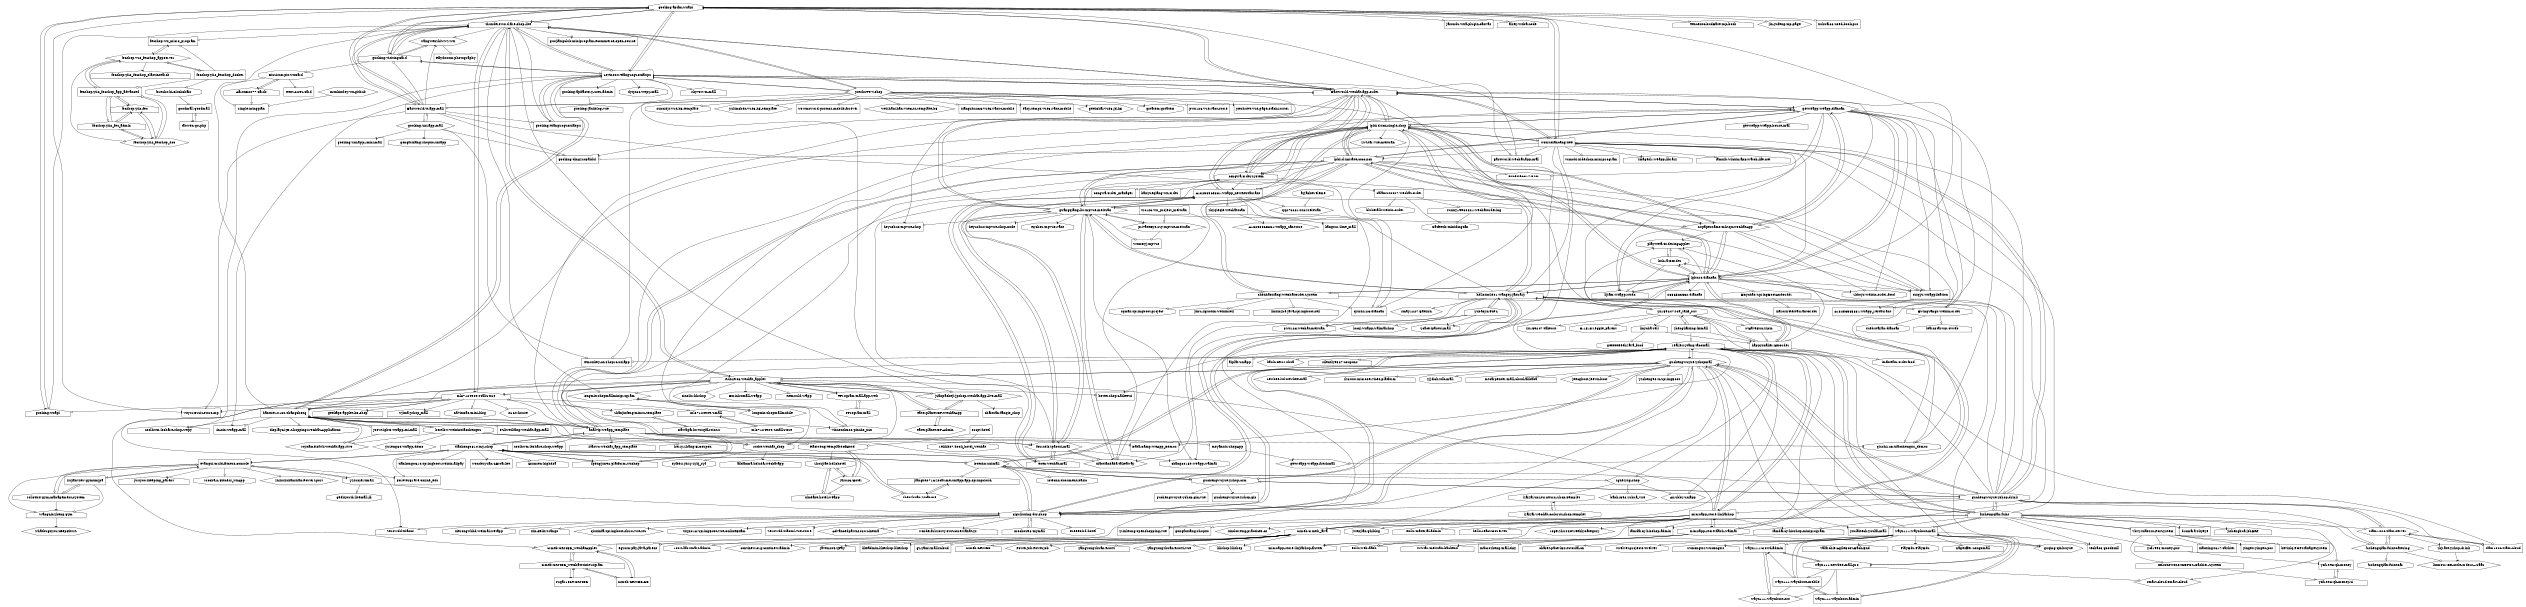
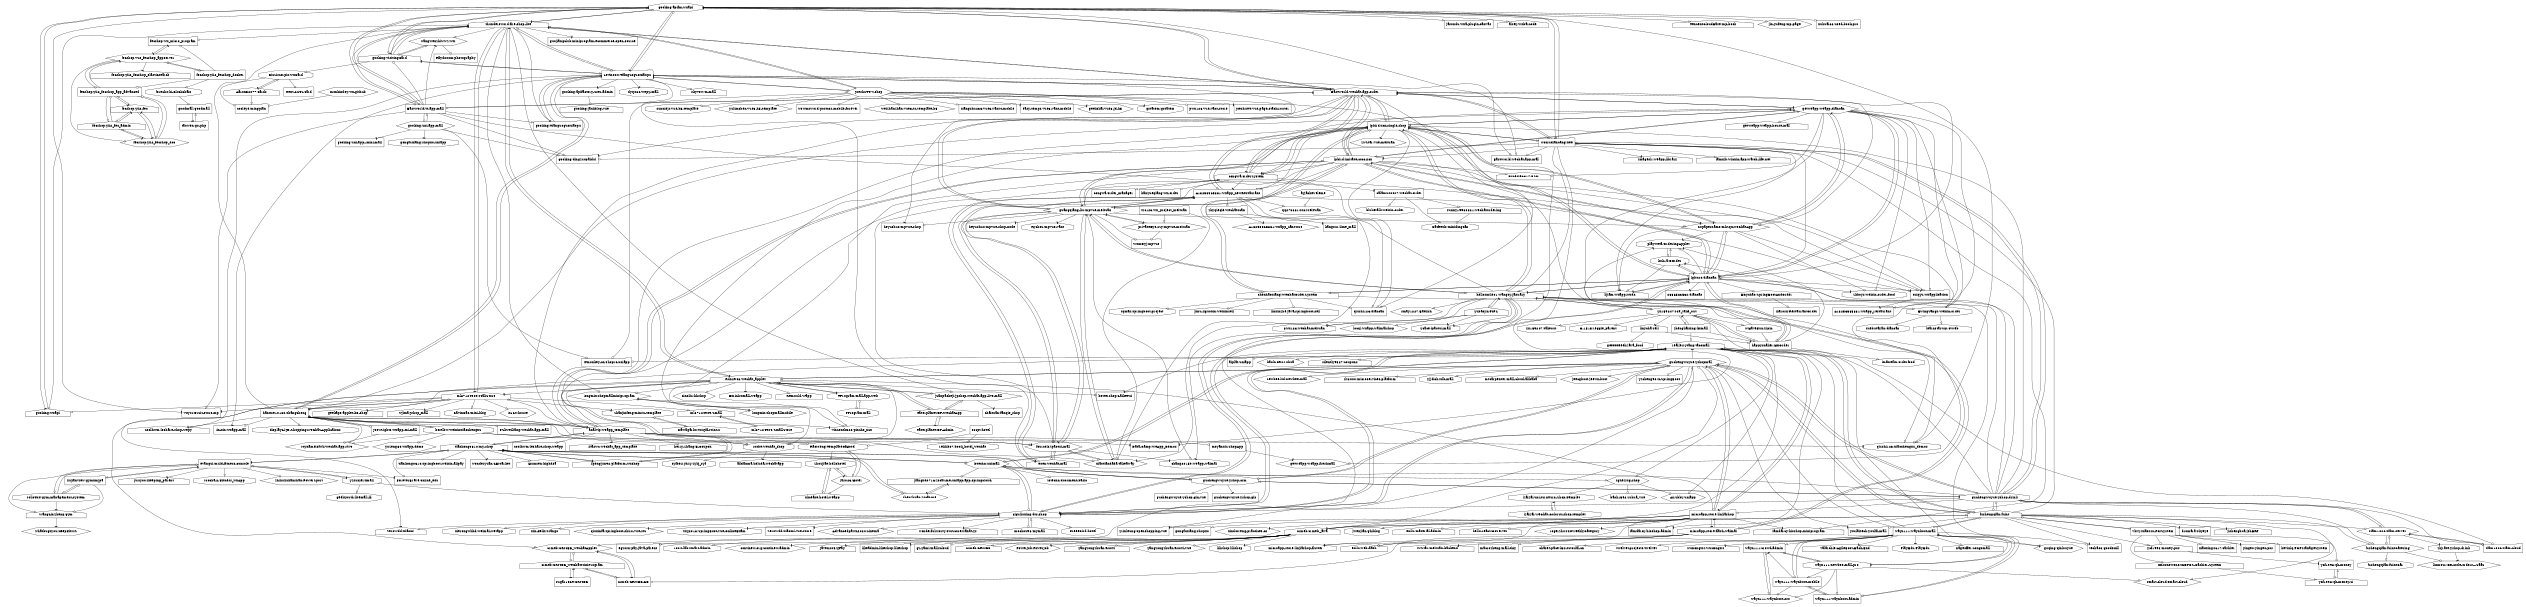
(252, 109) -> (252, 109)
(1591, 160) -> none
(1689, 353) -> none
(1888, 541) -> (1173, 574)
